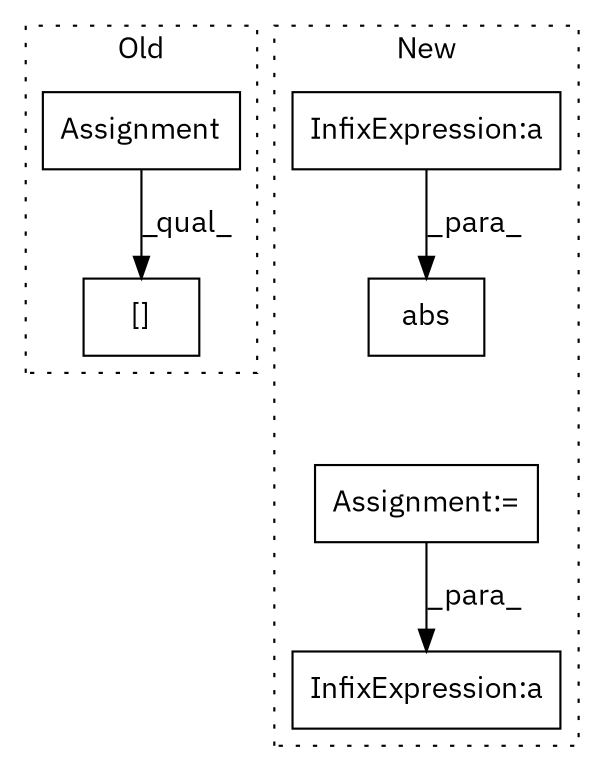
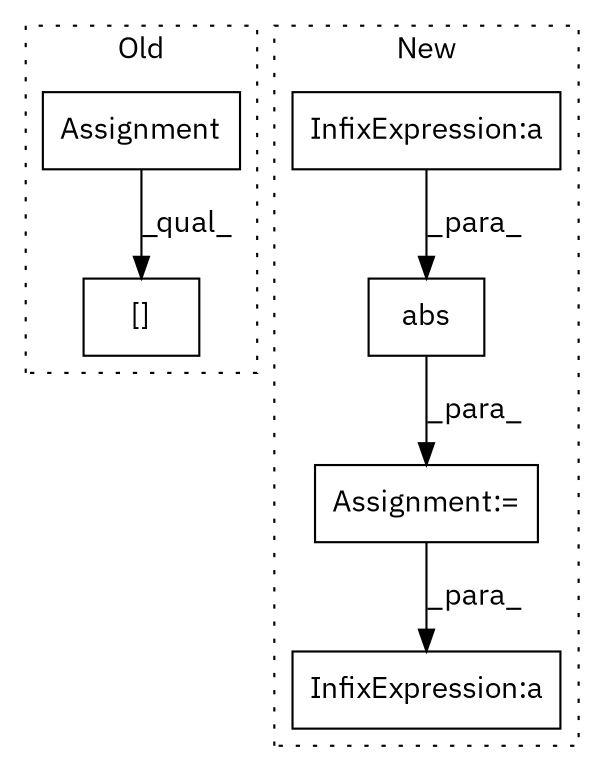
none -> (426, 400)
